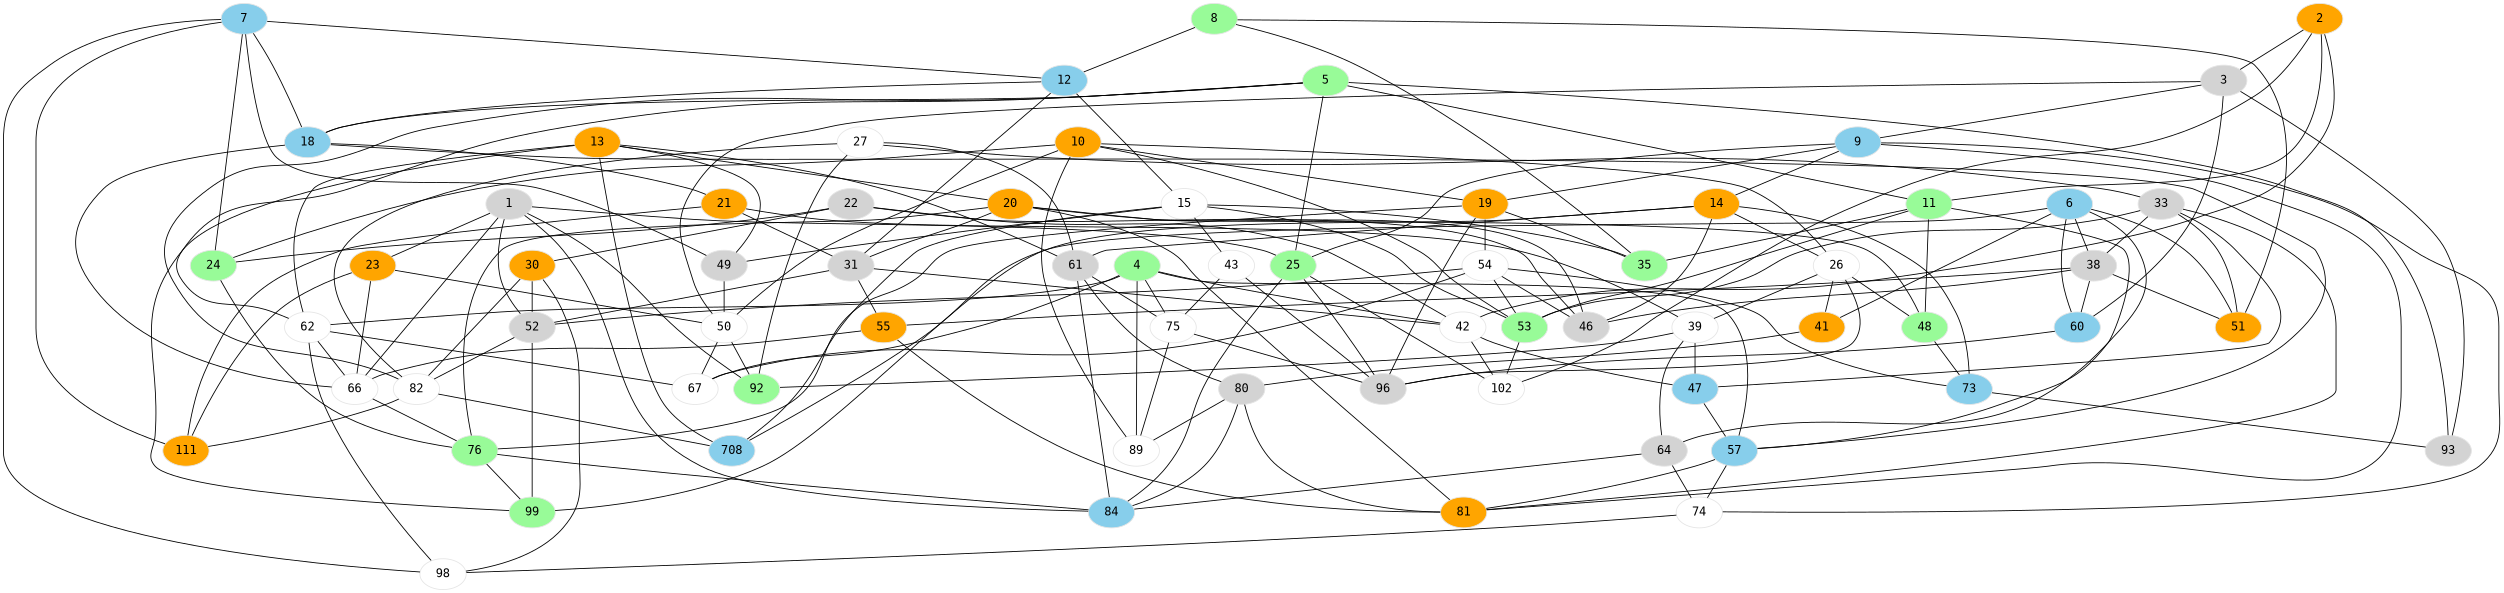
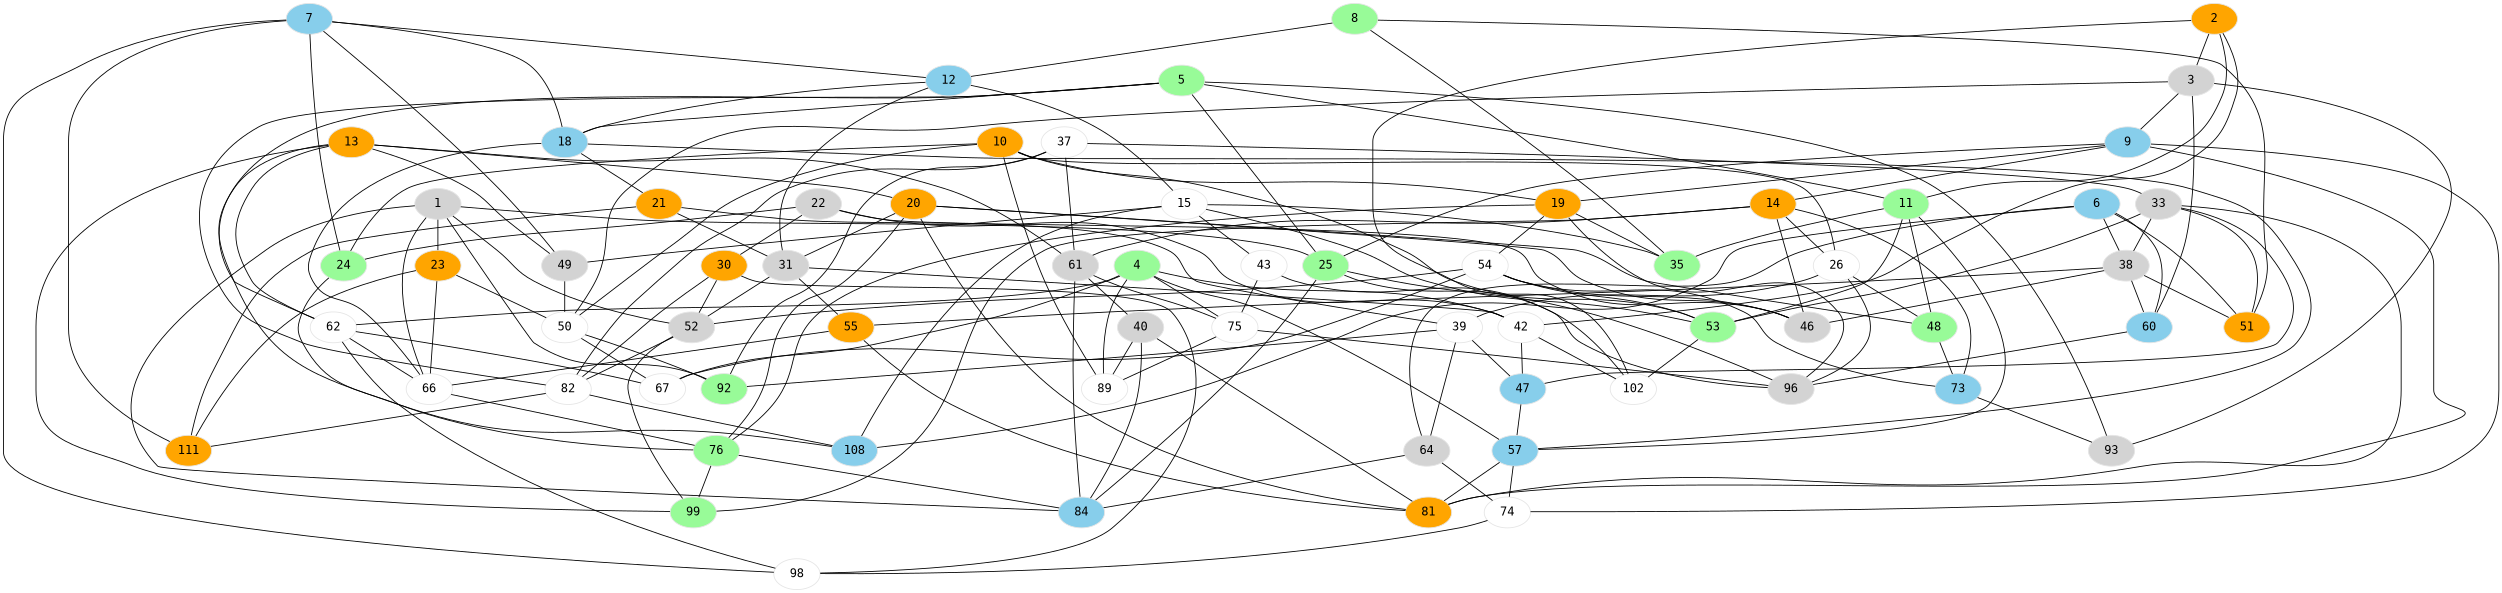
(860, 142) -> (1064, 142)
(1822, 327) -> none
(1242, 389) -> (1141, 327)
(732, 451) -> (854, 451)
